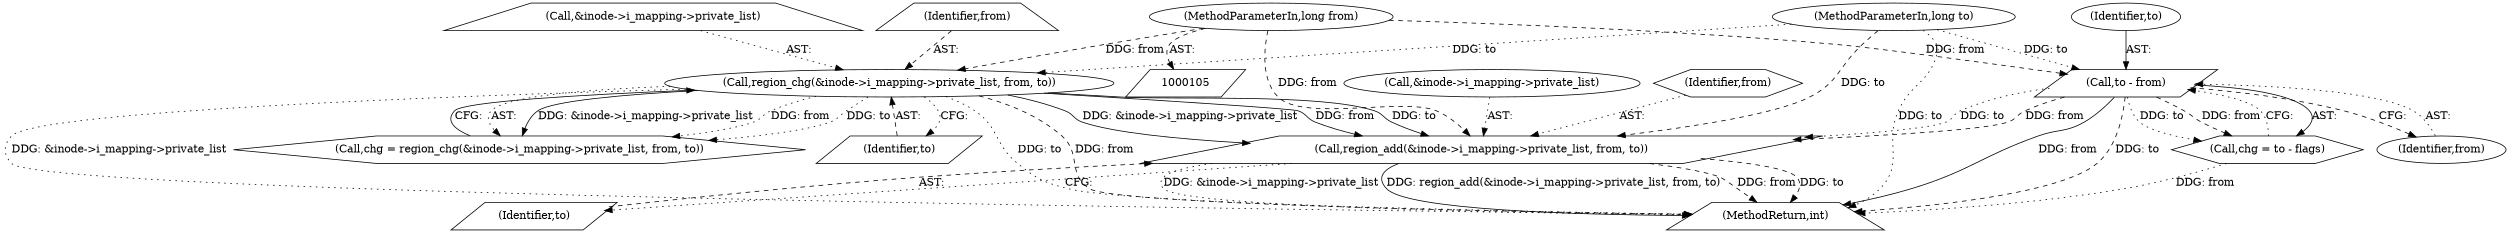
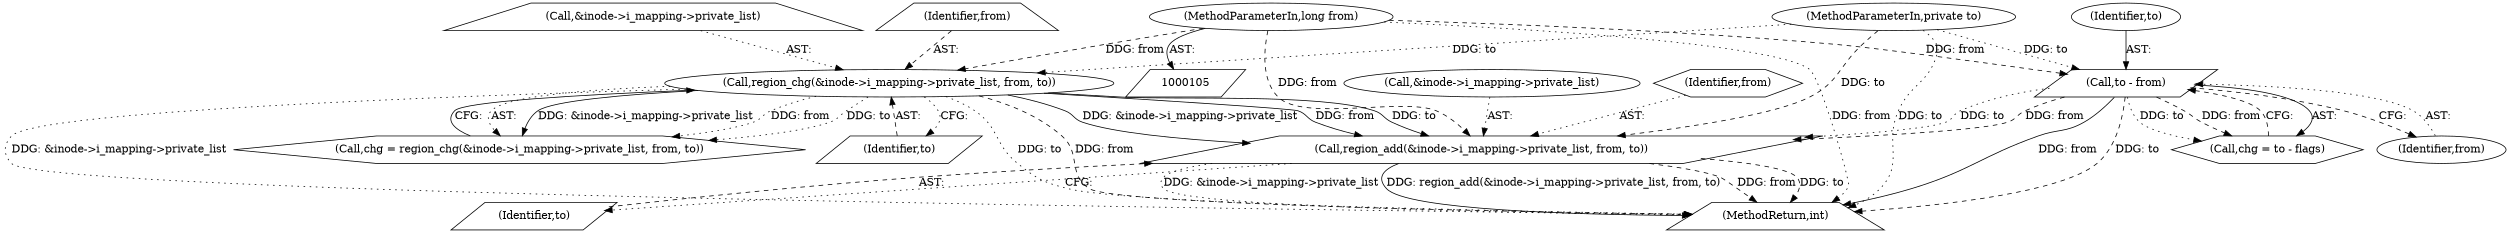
(1894, 17) -> (1894, 17)
(1178, 38) -> (1178, 38)
(2242, 101) -> (2242, 101)
(2048, 199) -> (1668, 42)
